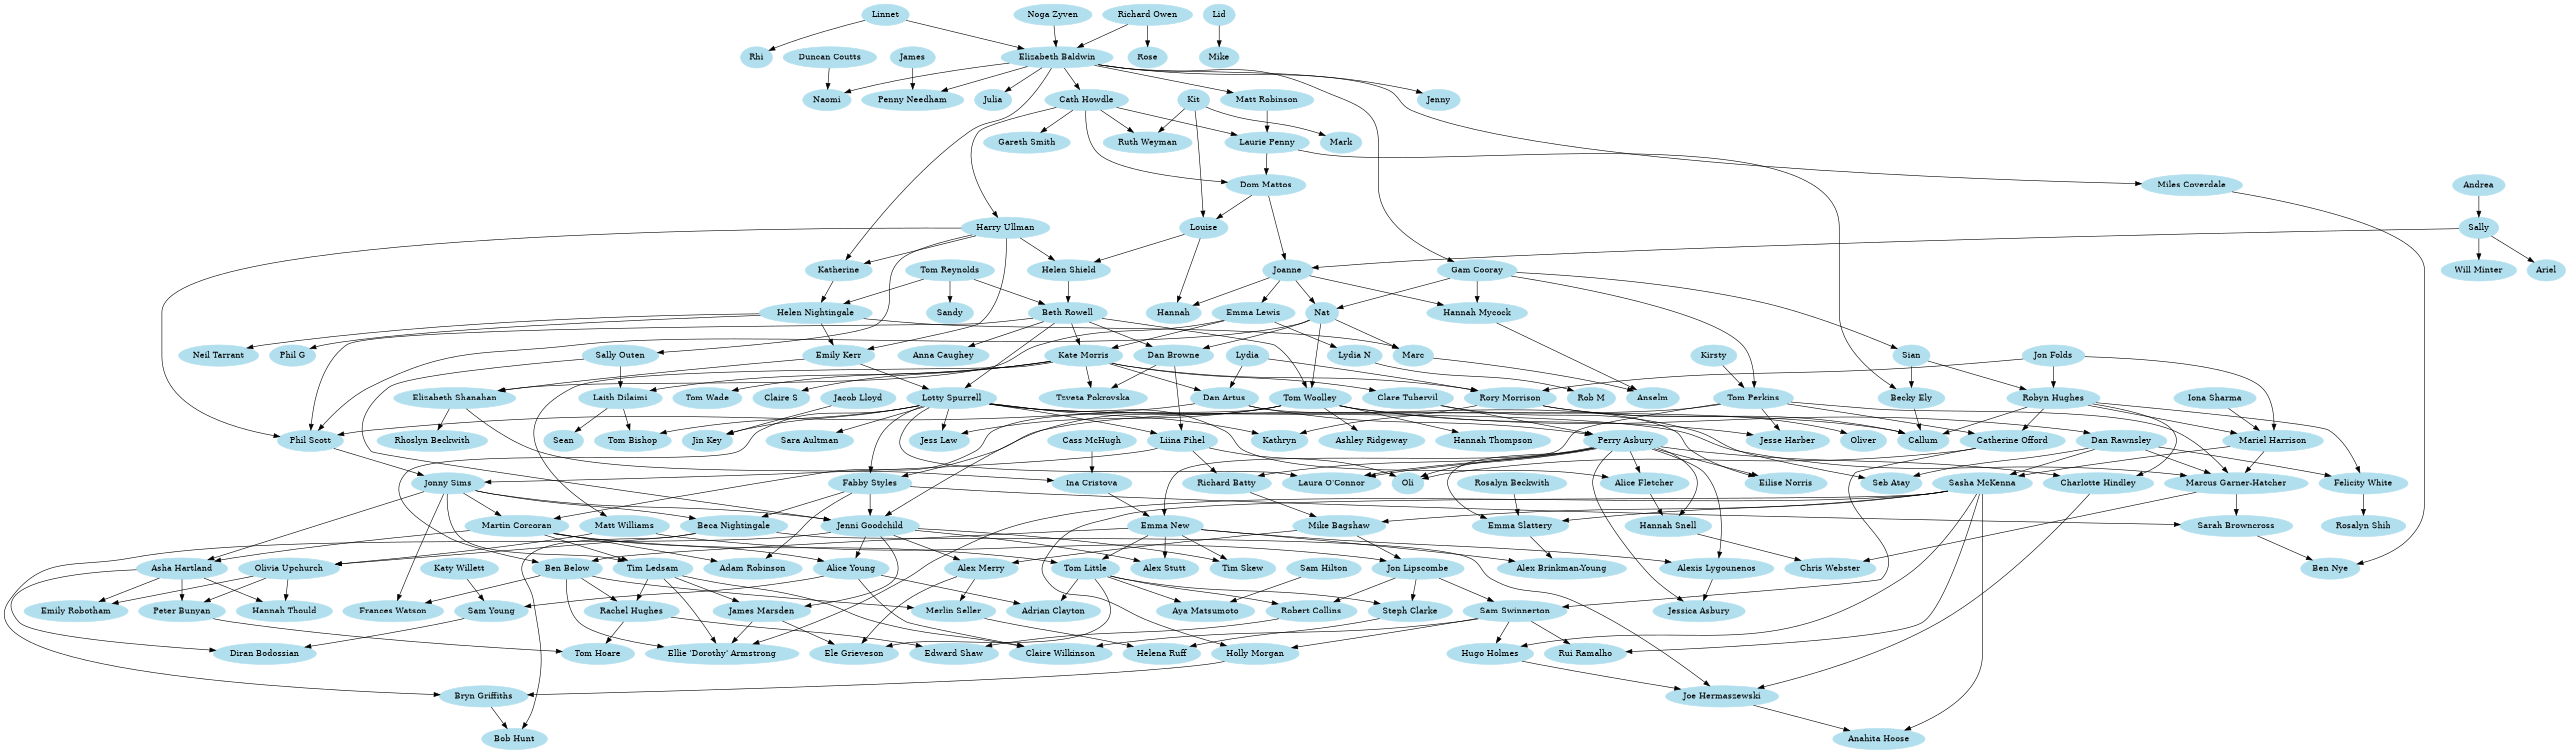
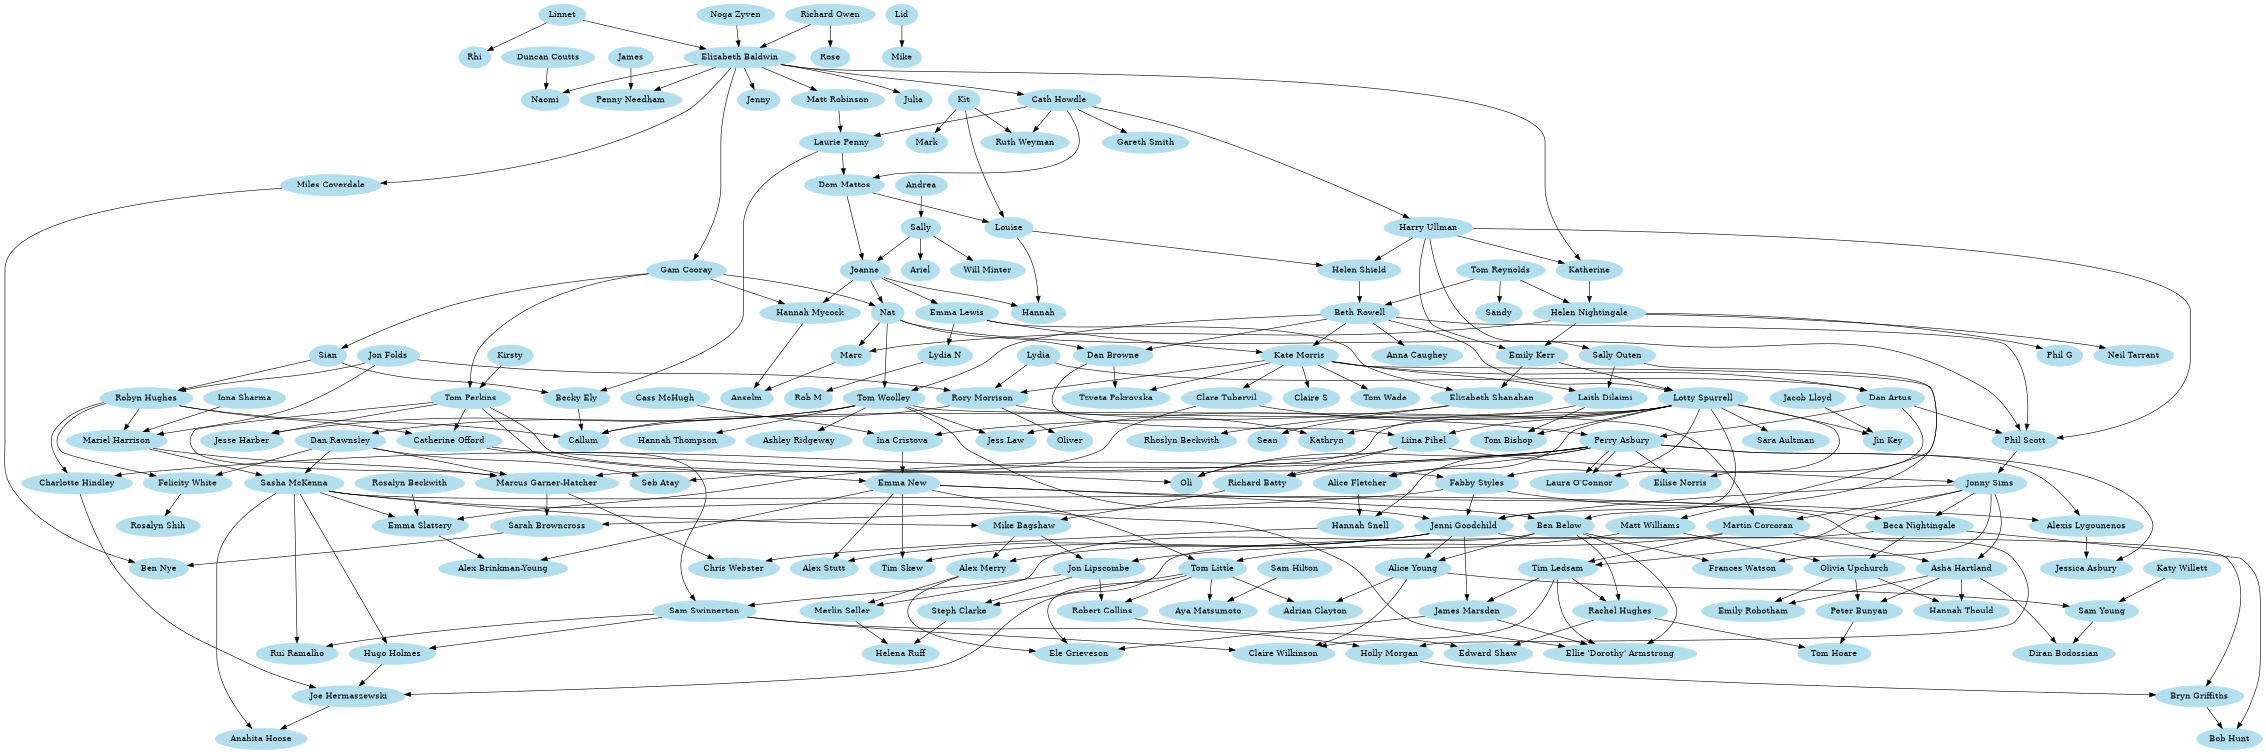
(686, 546) -> (1474, 551)
(753, 569) -> none
